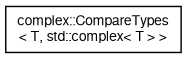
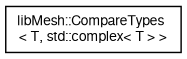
(93, 29) -> (93, 29)
